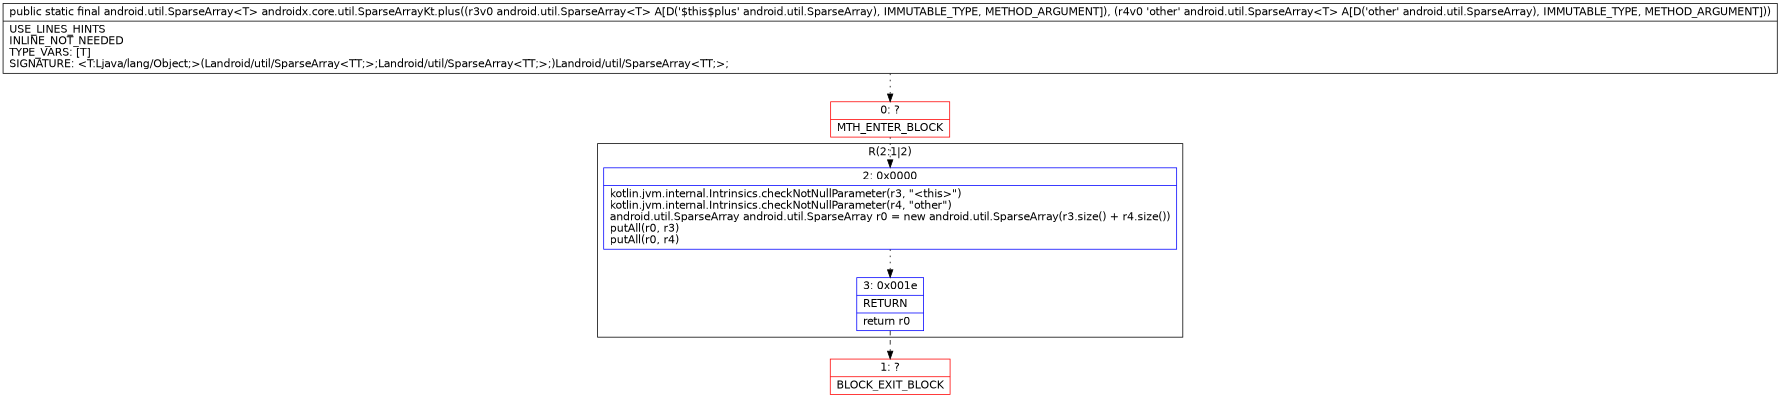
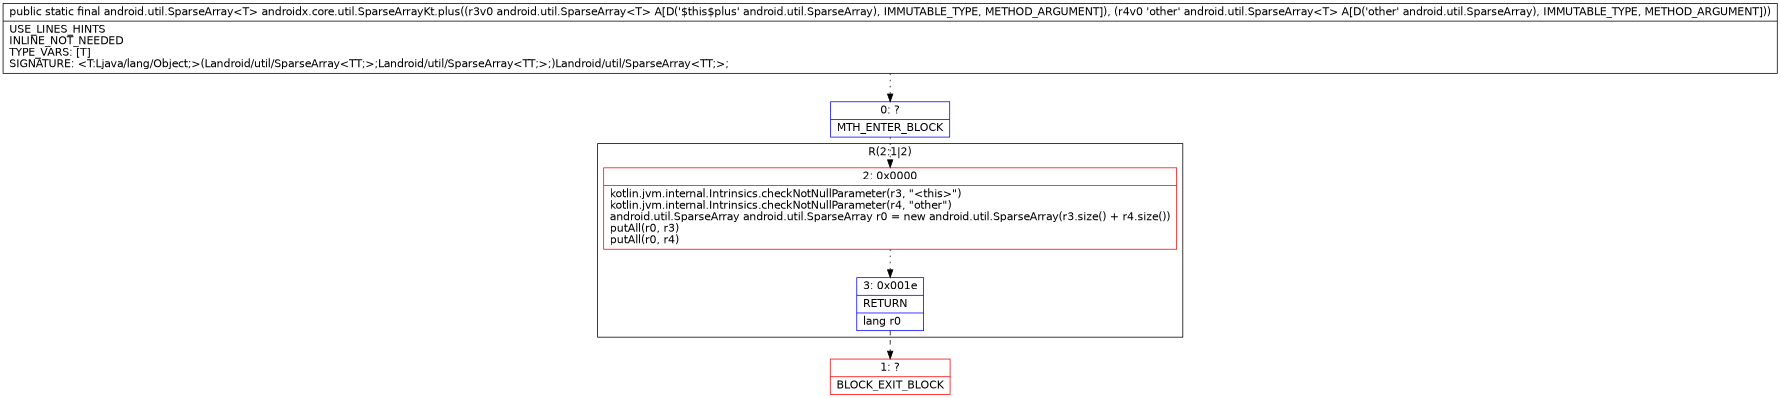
(890, 119) -> (890, 119)
(890, 209) -> (890, 209)
(887, 321) -> (882, 321)
